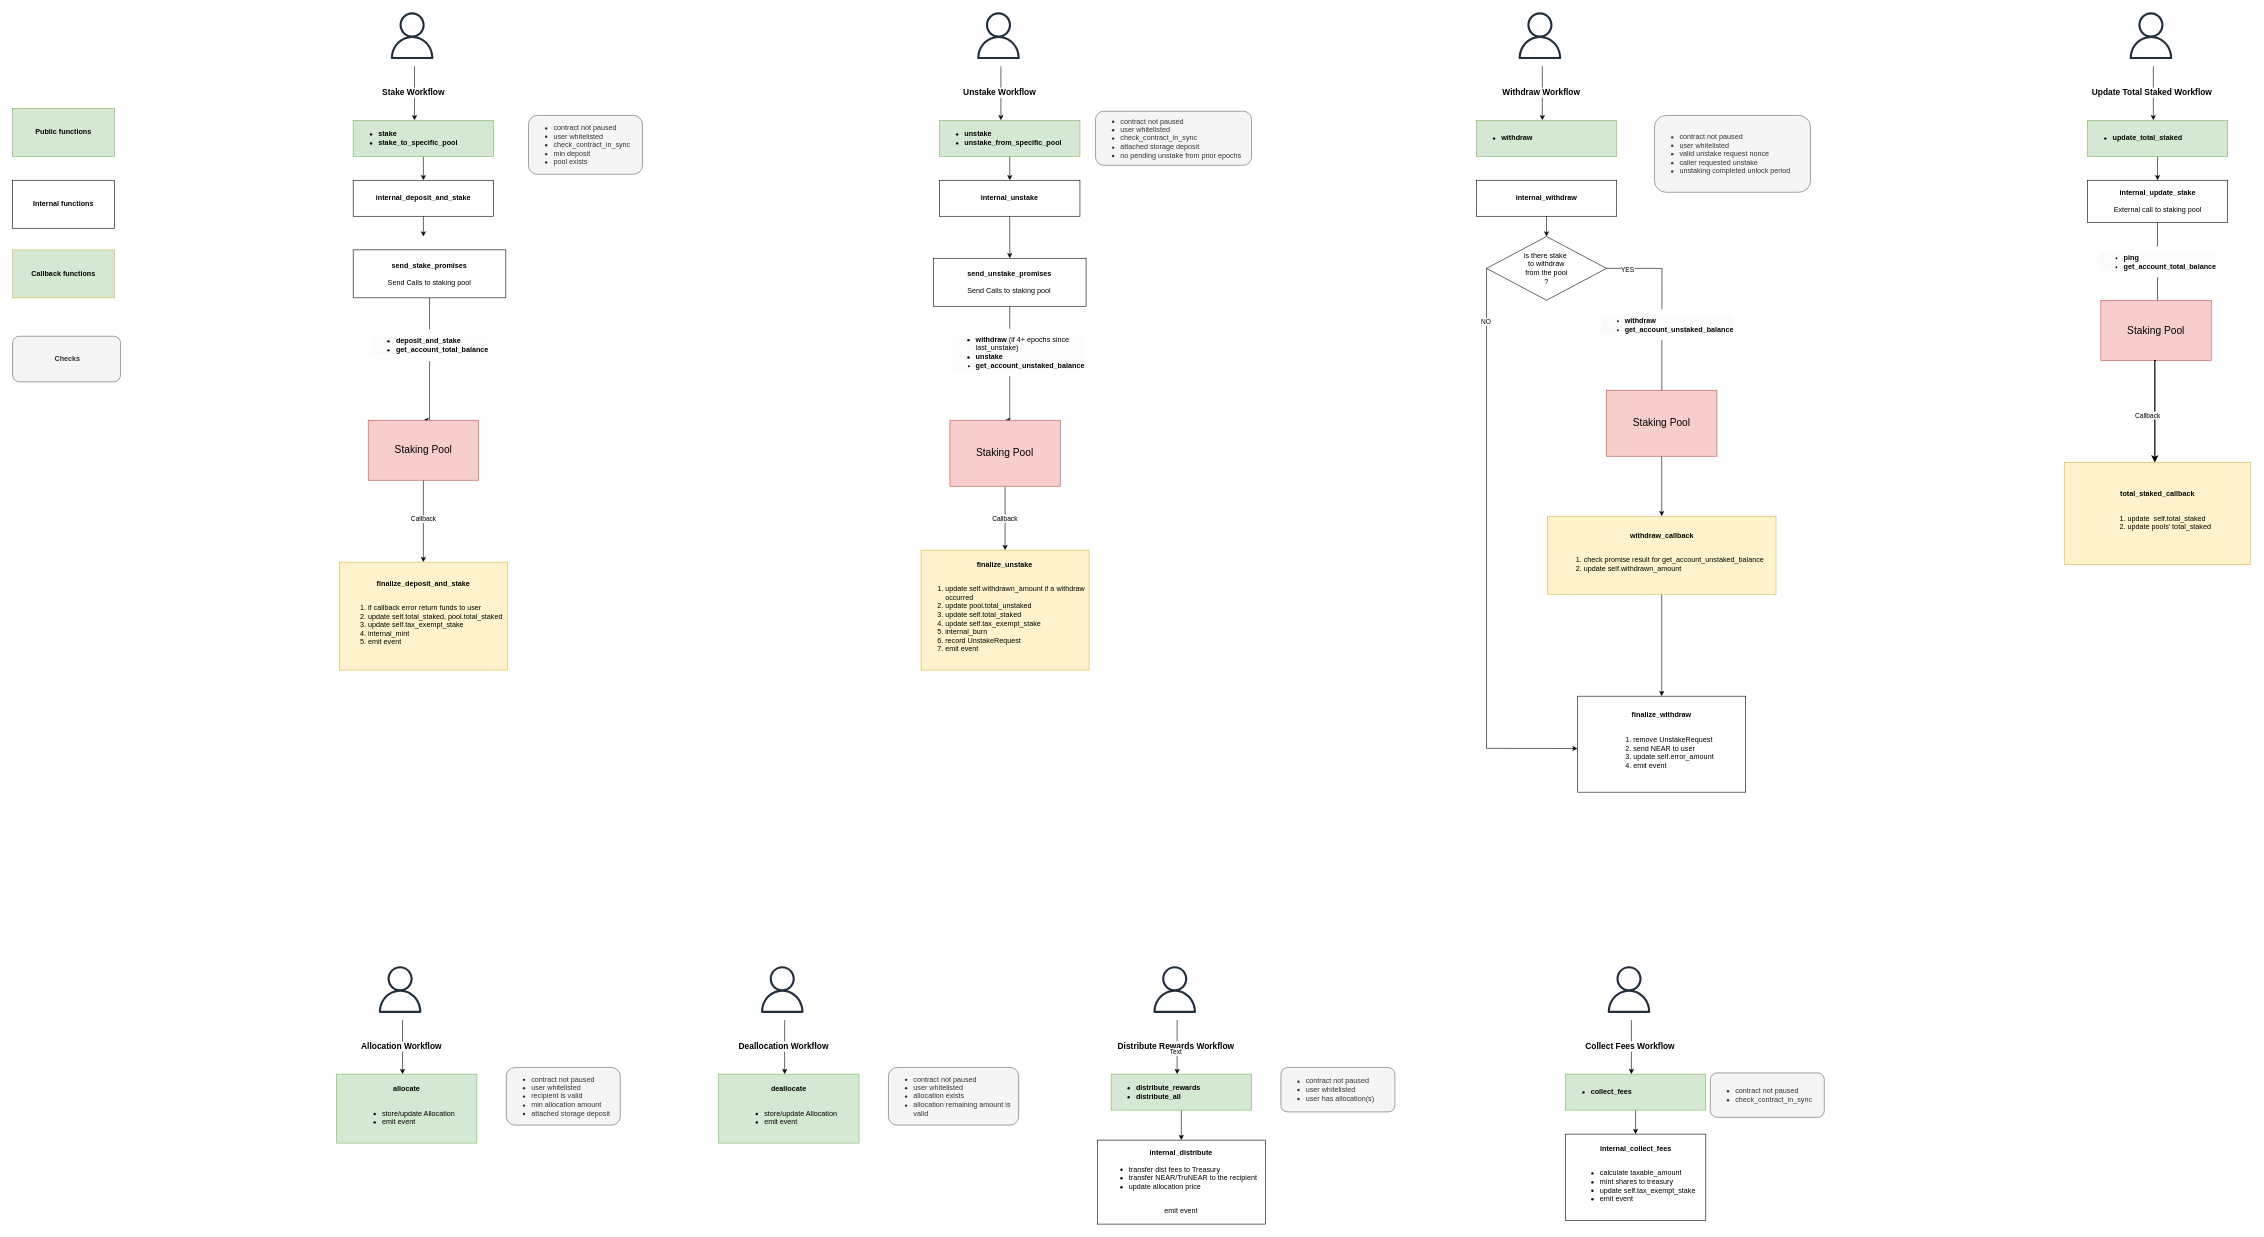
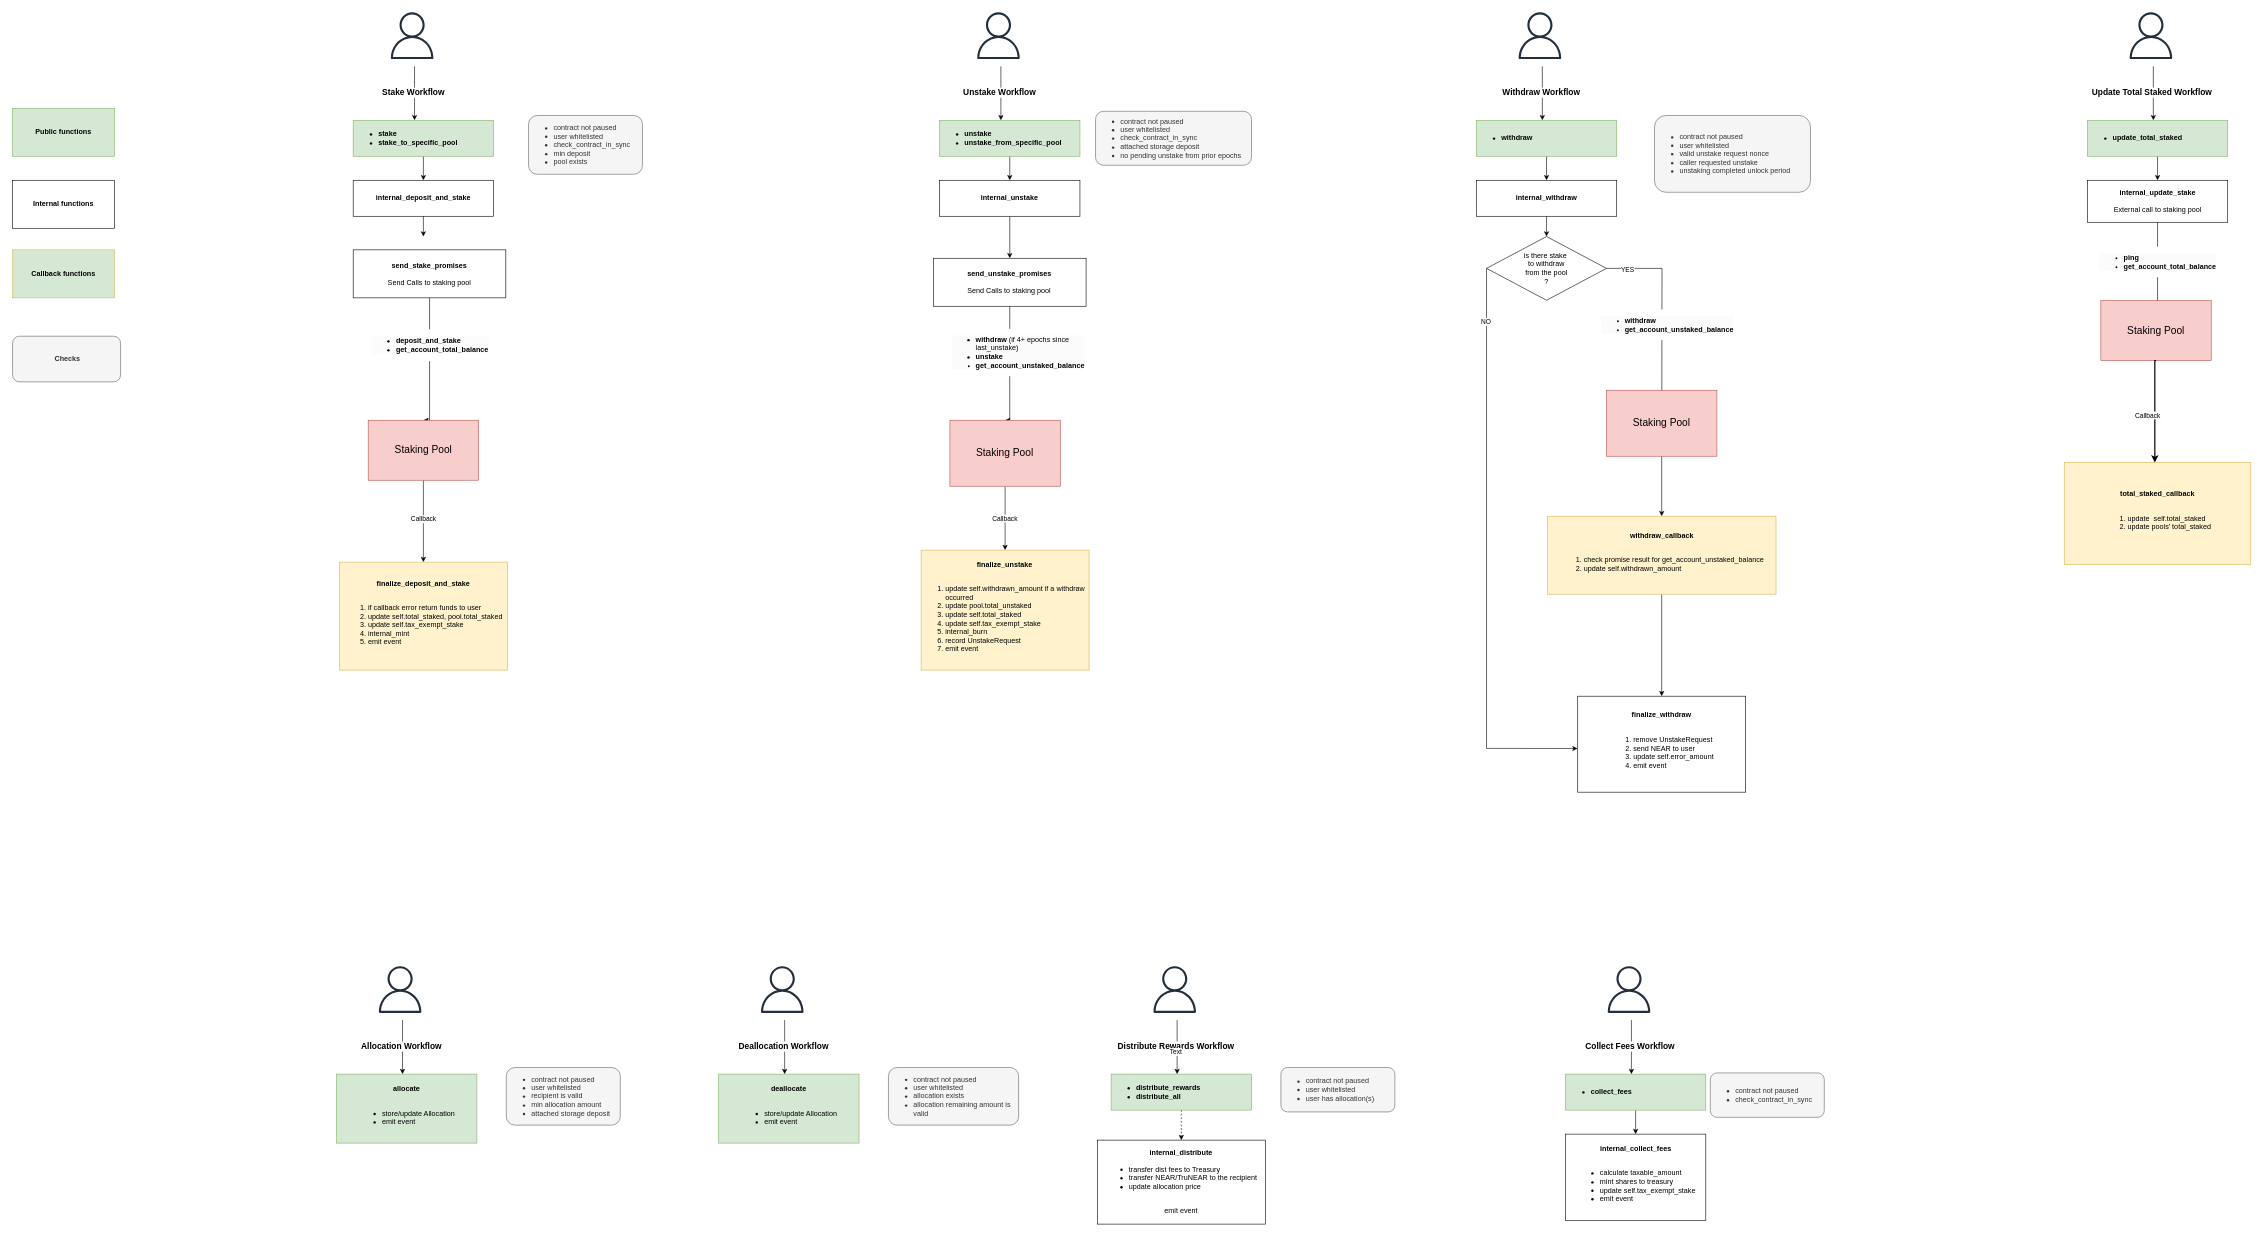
none -> (1547, 166)
(1181, 1123) -> (1181, 1123)
